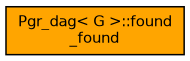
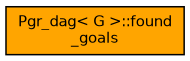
(95, 31) -> (95, 31)
